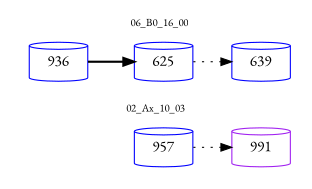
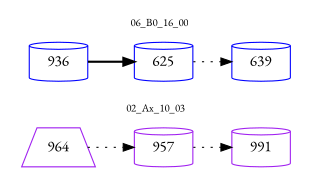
none -> (59, 147)
(164, 147) -> (164, 147)
